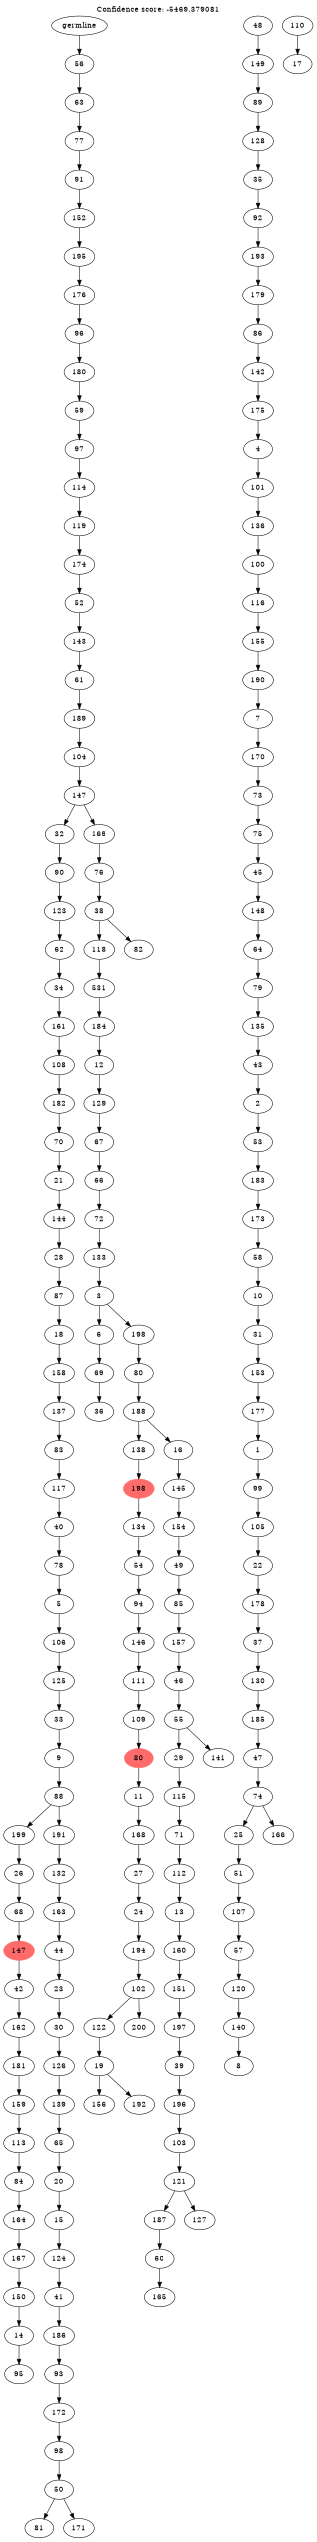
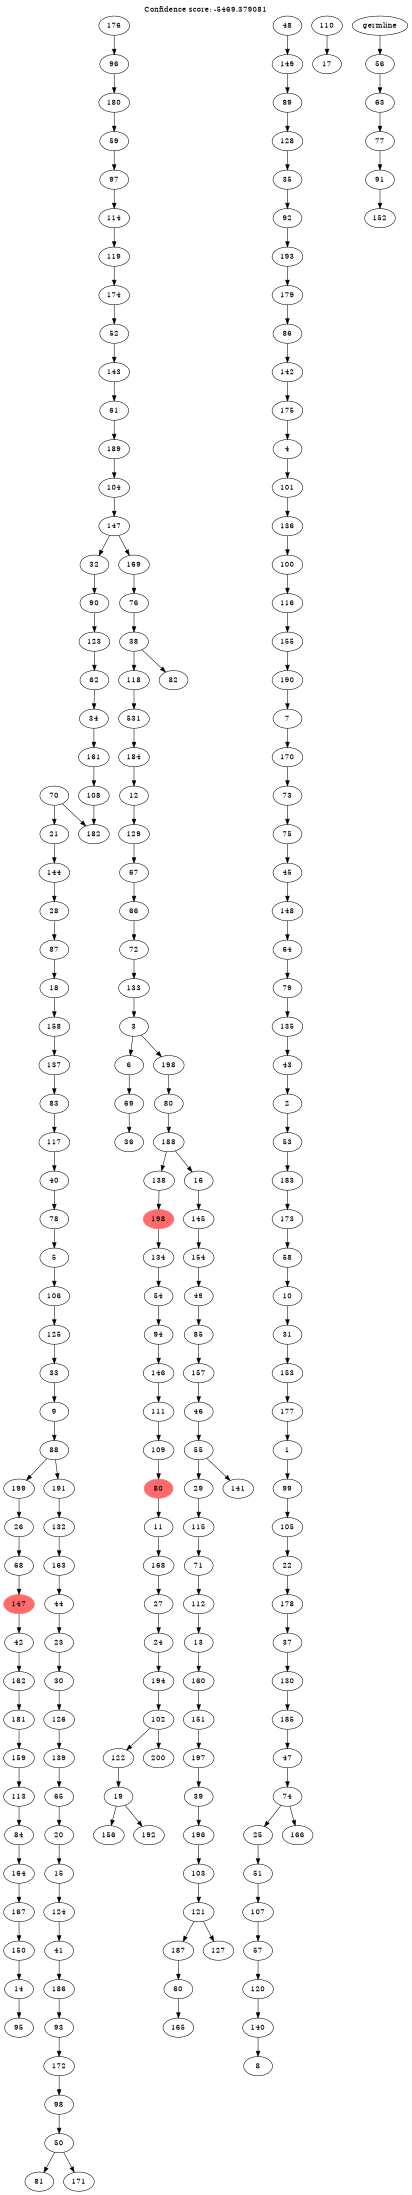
(79, 257) -> none
(59, 1120) -> (72, 813)
